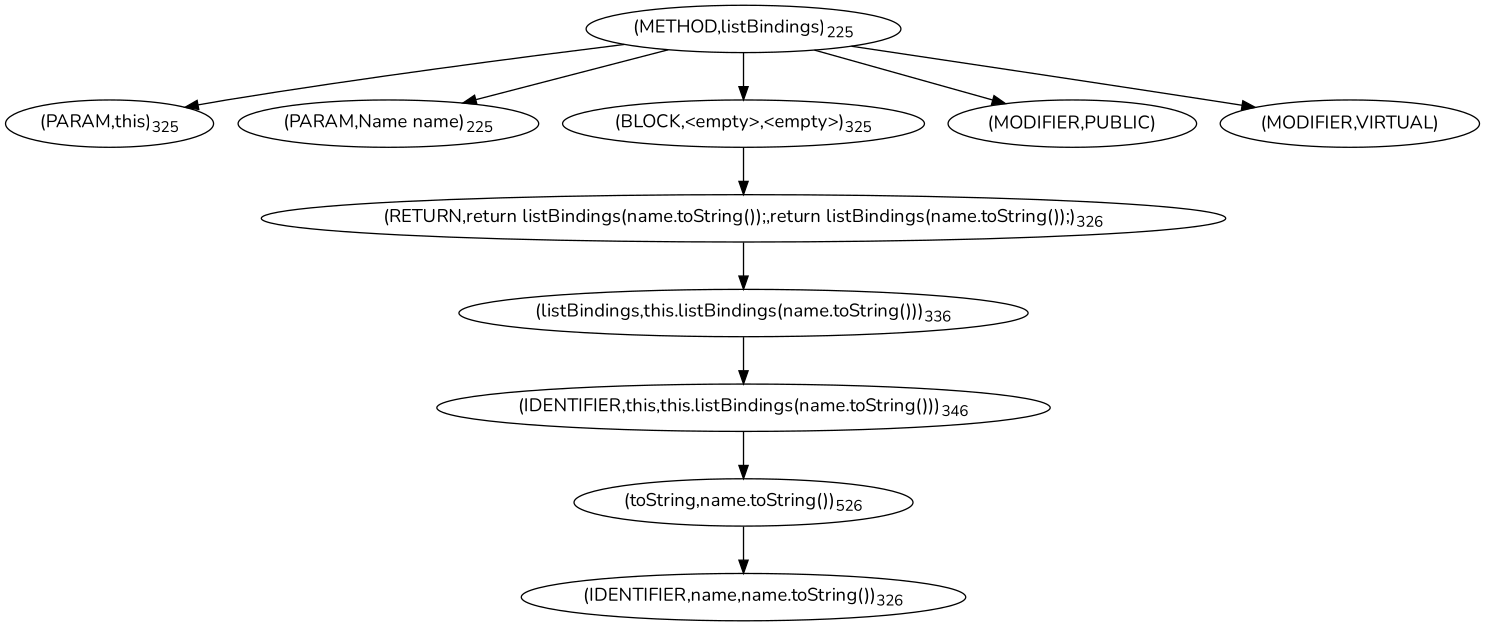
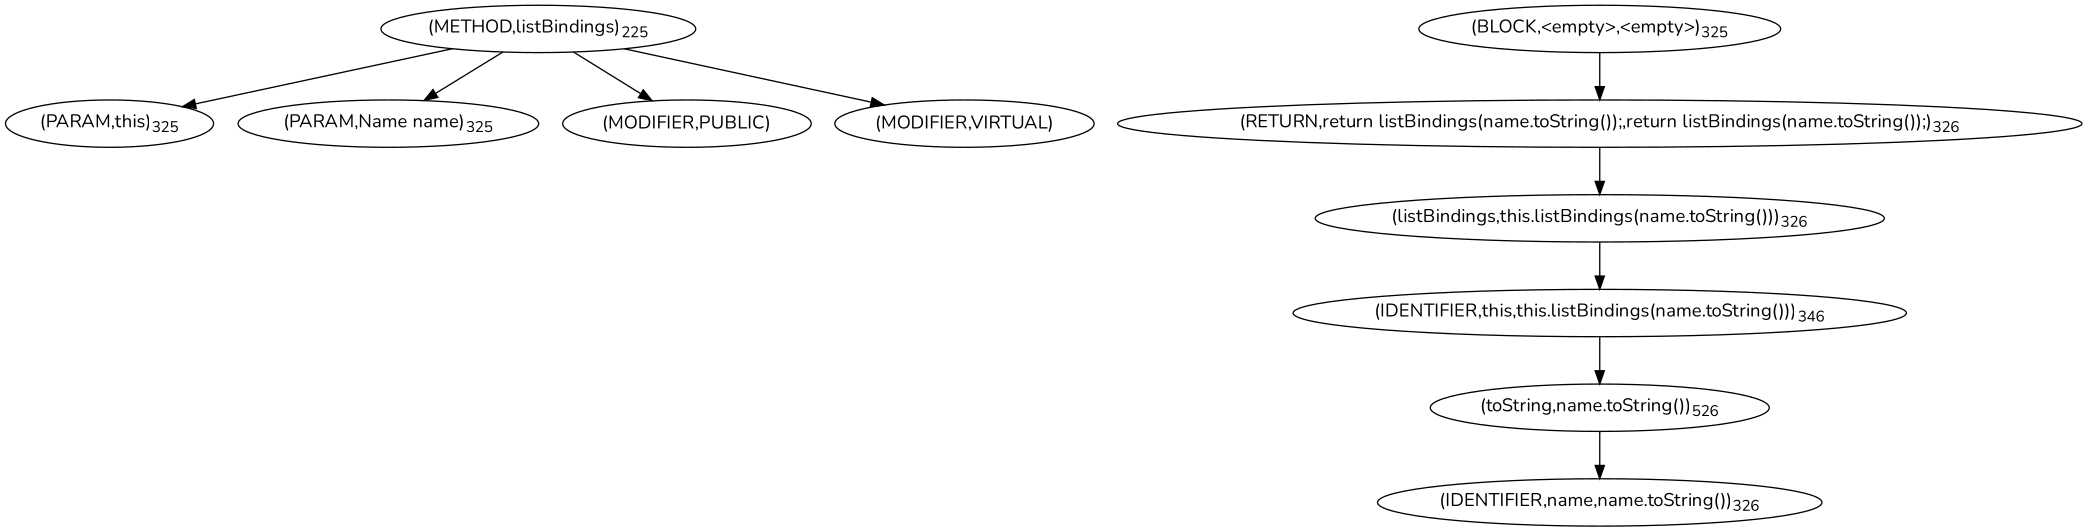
(744, 70) -> none
(480, 122) -> (480, 122)
(938, 311) -> (1794, 216)
